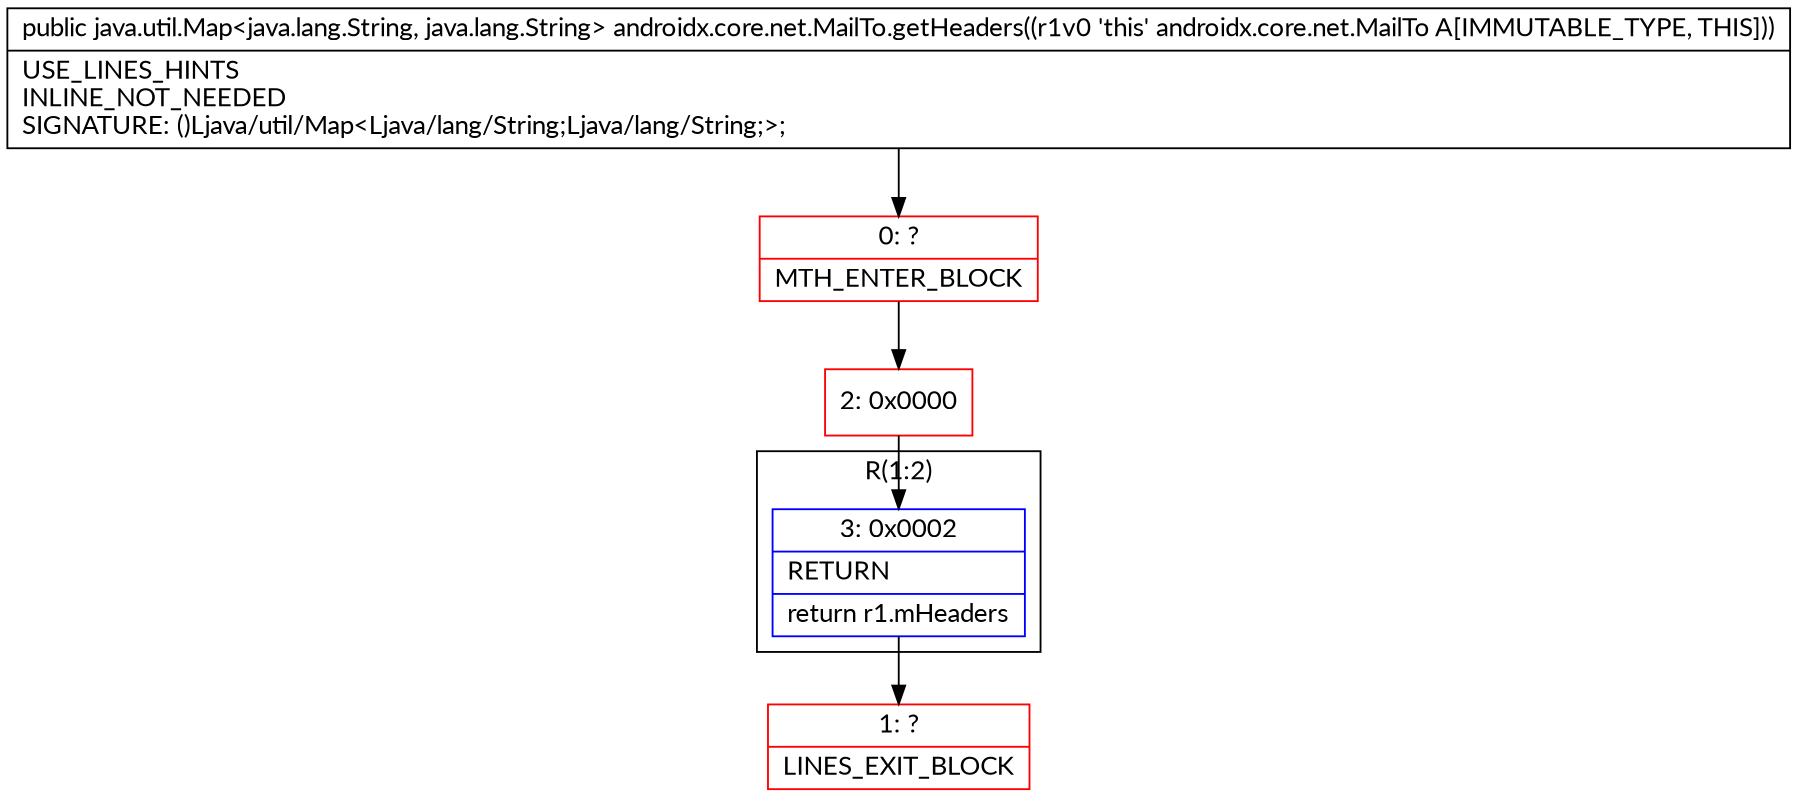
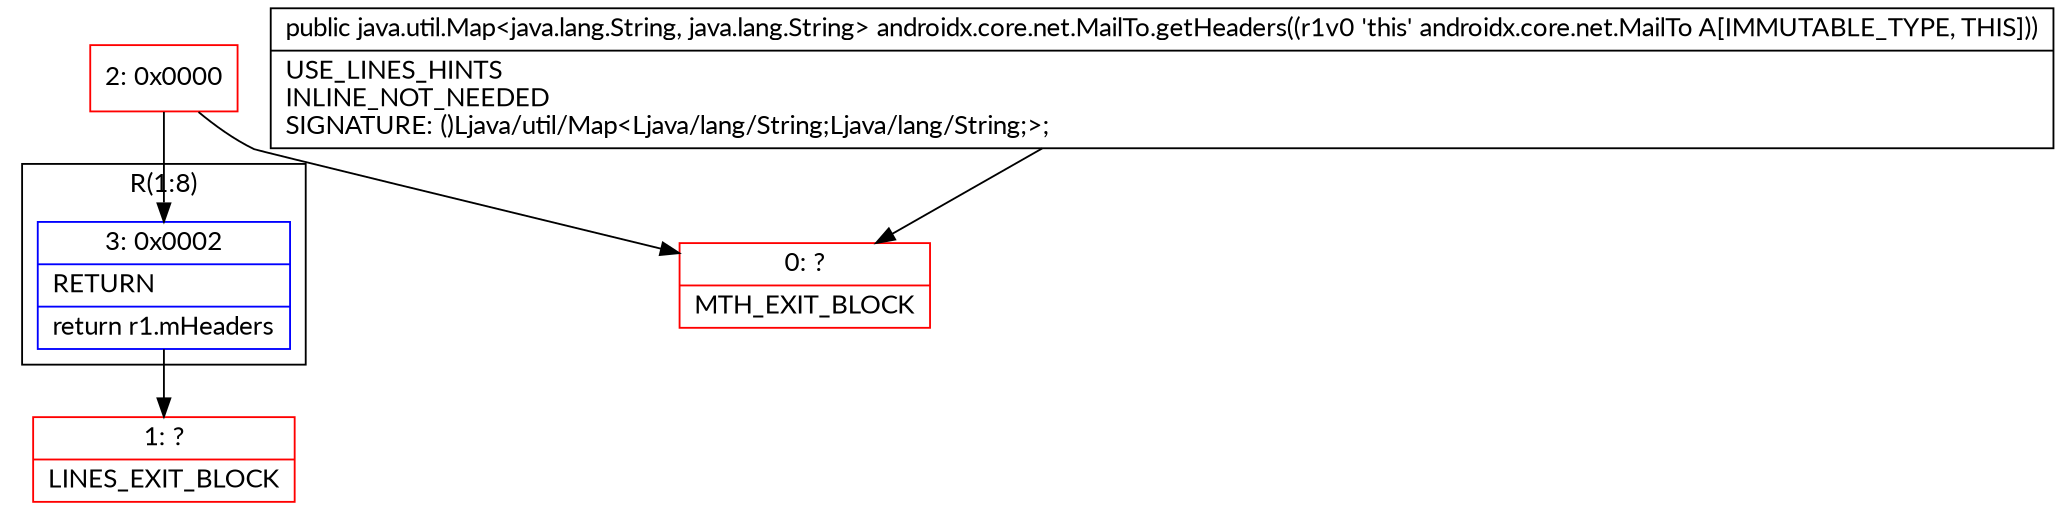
(899, 279) -> (805, 306)
(899, 326) -> (425, 191)
(899, 472) -> (164, 185)
